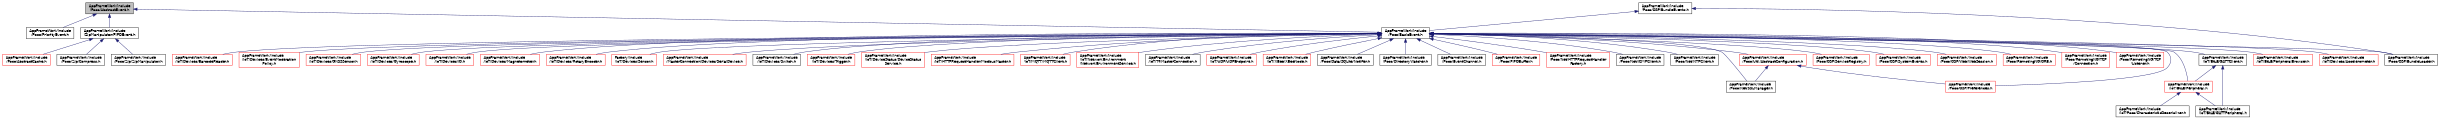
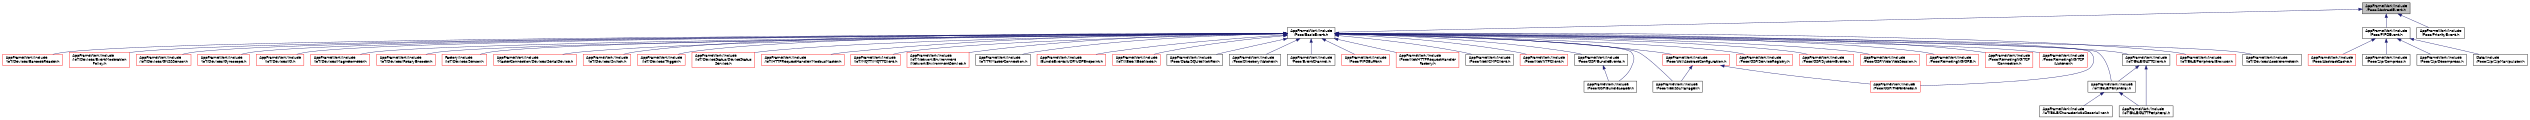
(1532, 21) -> (1461, 40)
(110, 33) -> (2386, 33)
(138, 60) -> (2500, 60)
(777, 60) -> (607, 60)
(1232, 60) -> (1071, 60)
(1694, 60) -> (1544, 60)
(2349, 60) -> (2272, 60)
none -> (2442, 60)
(2188, 87) -> (2112, 87)
(2153, 111) -> (2076, 111)
